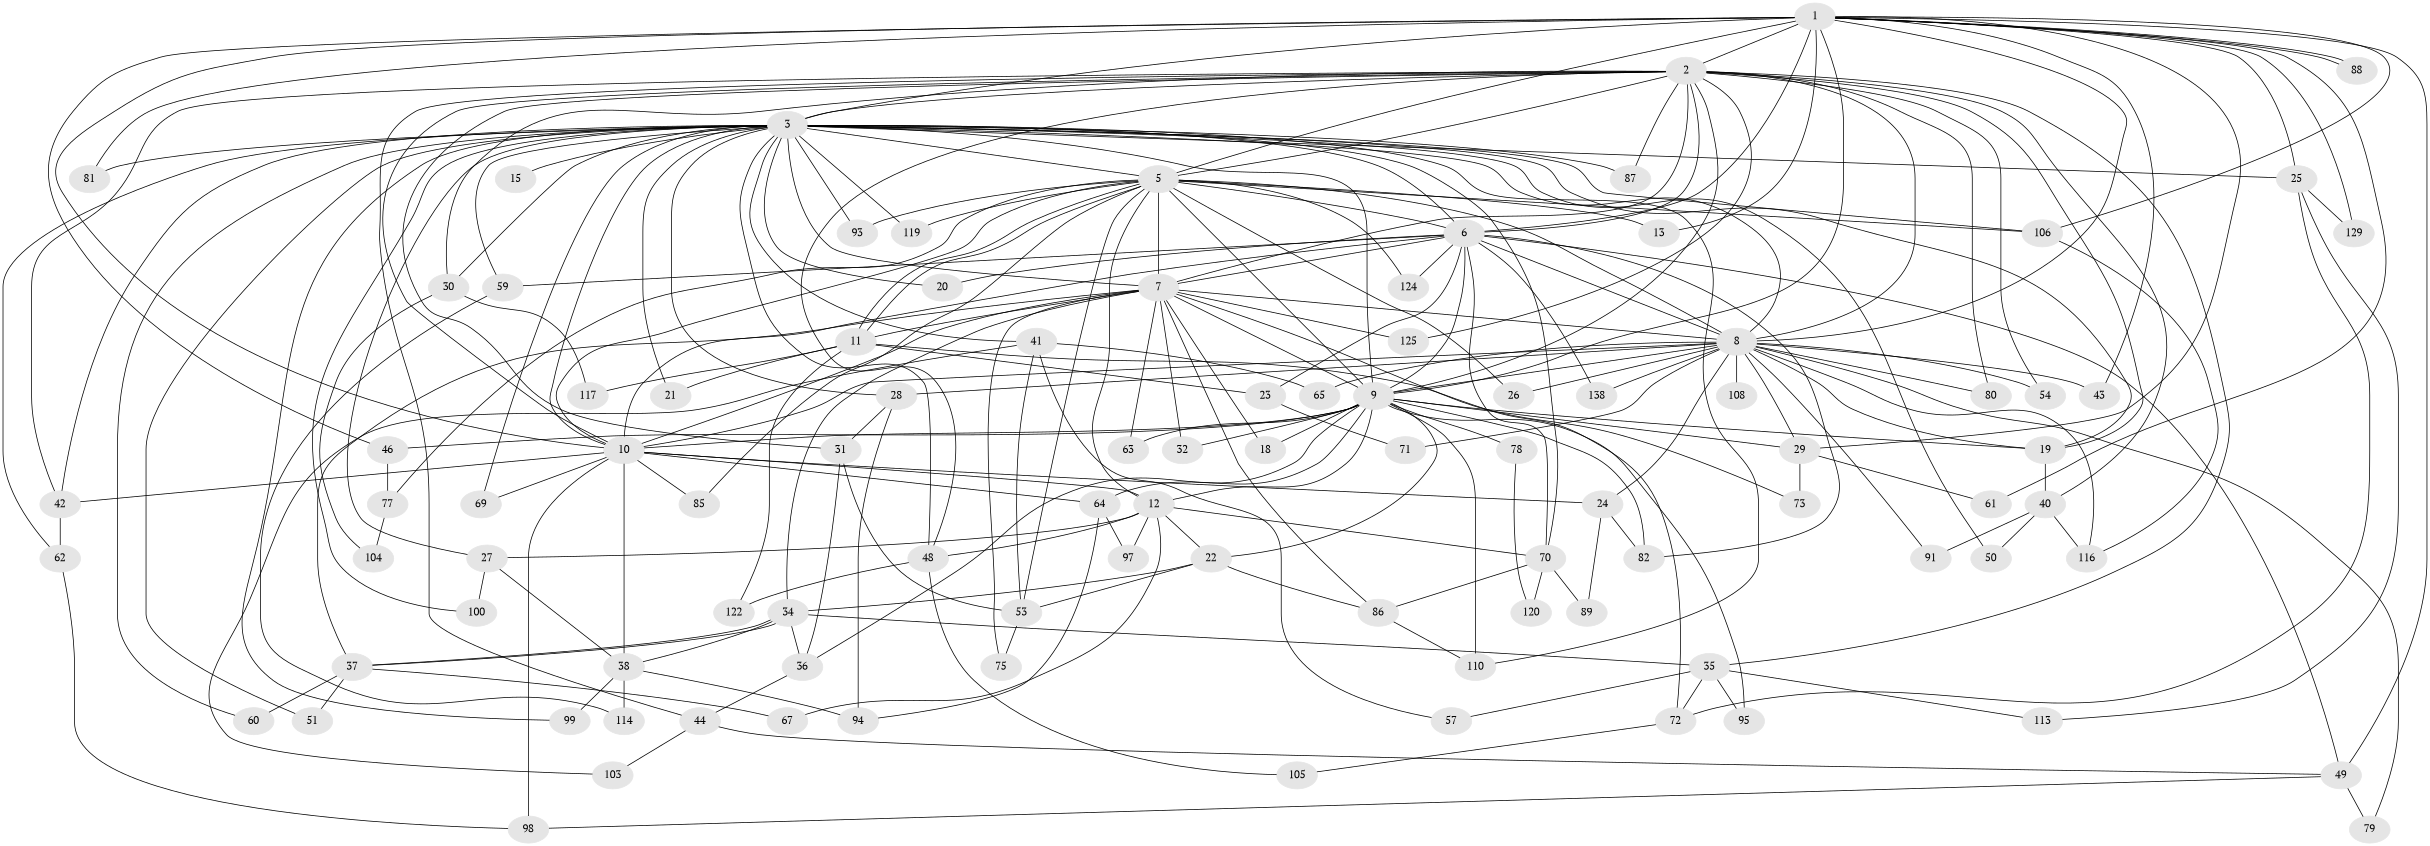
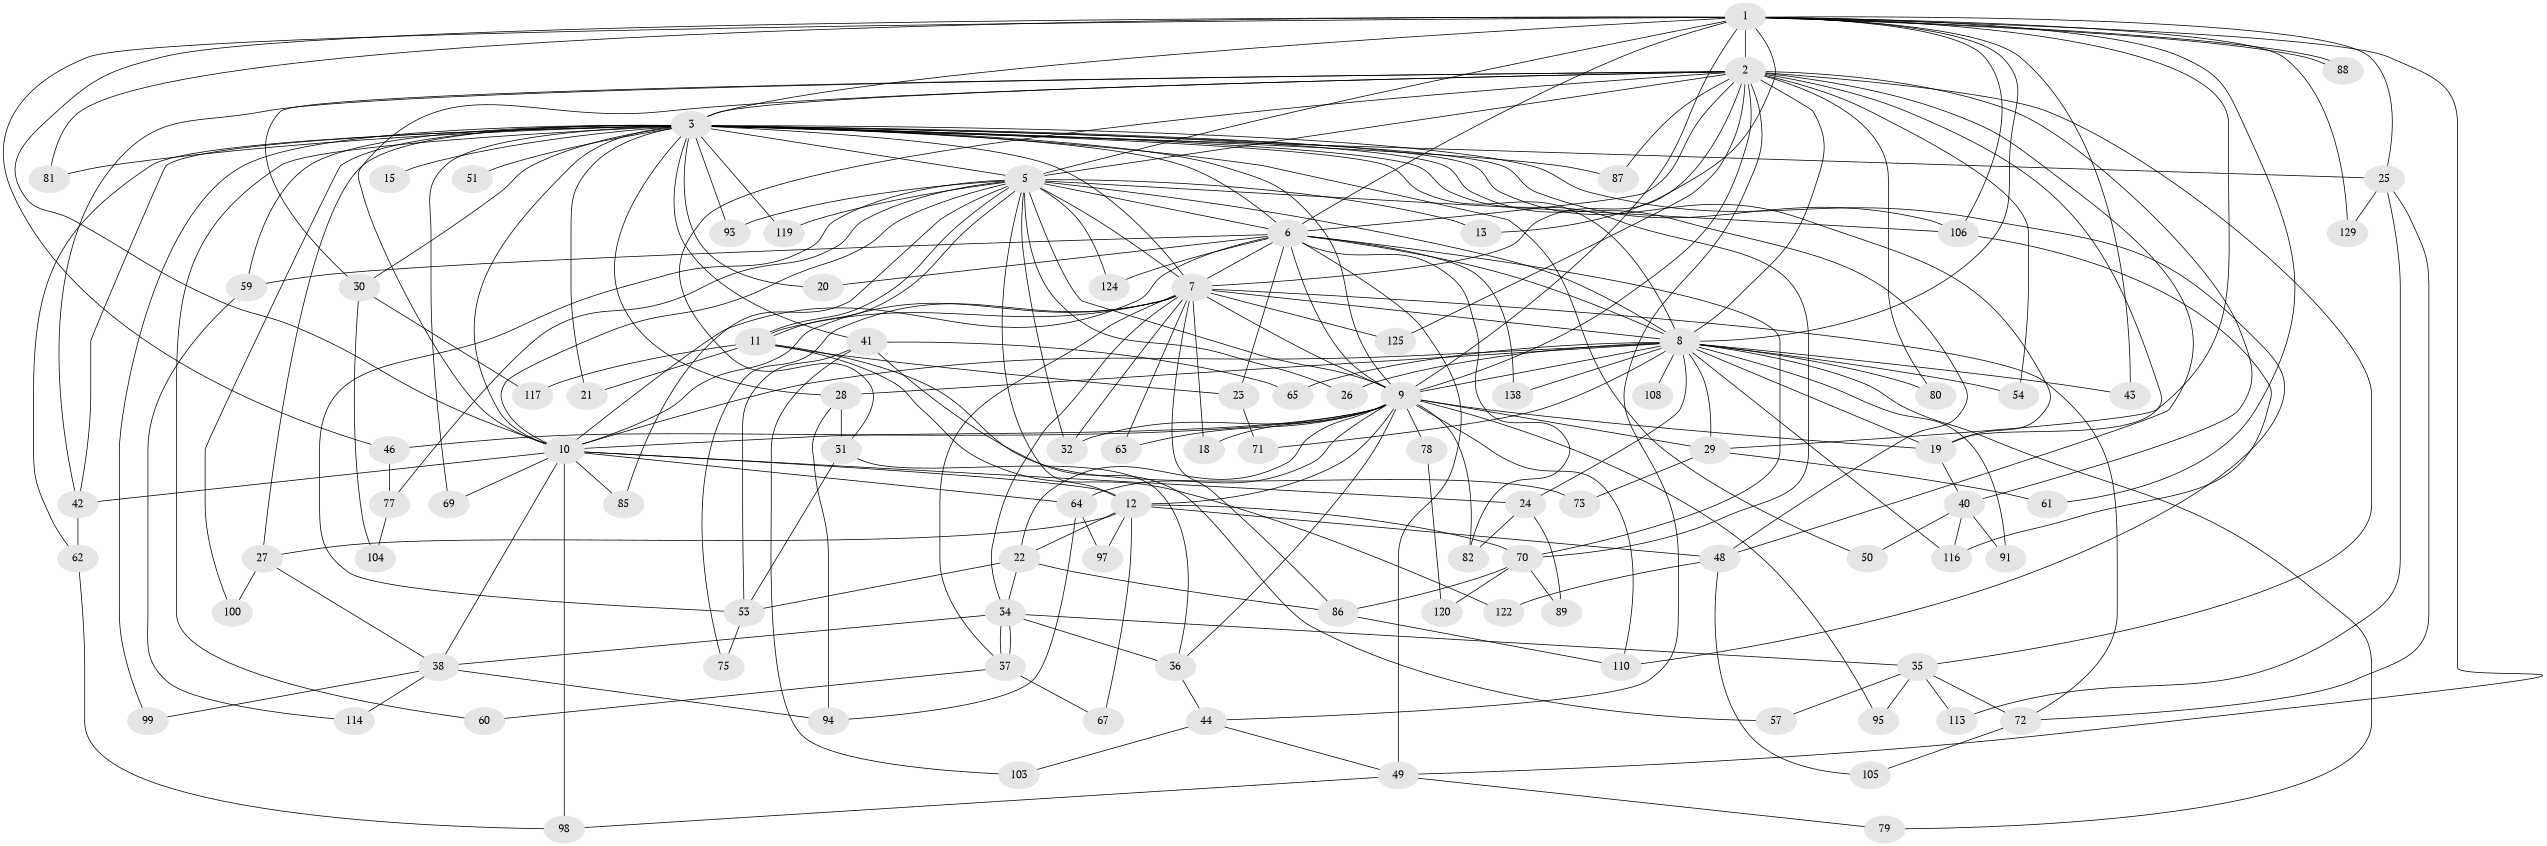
none -> (1031, 304)
(332, 694) -> none
